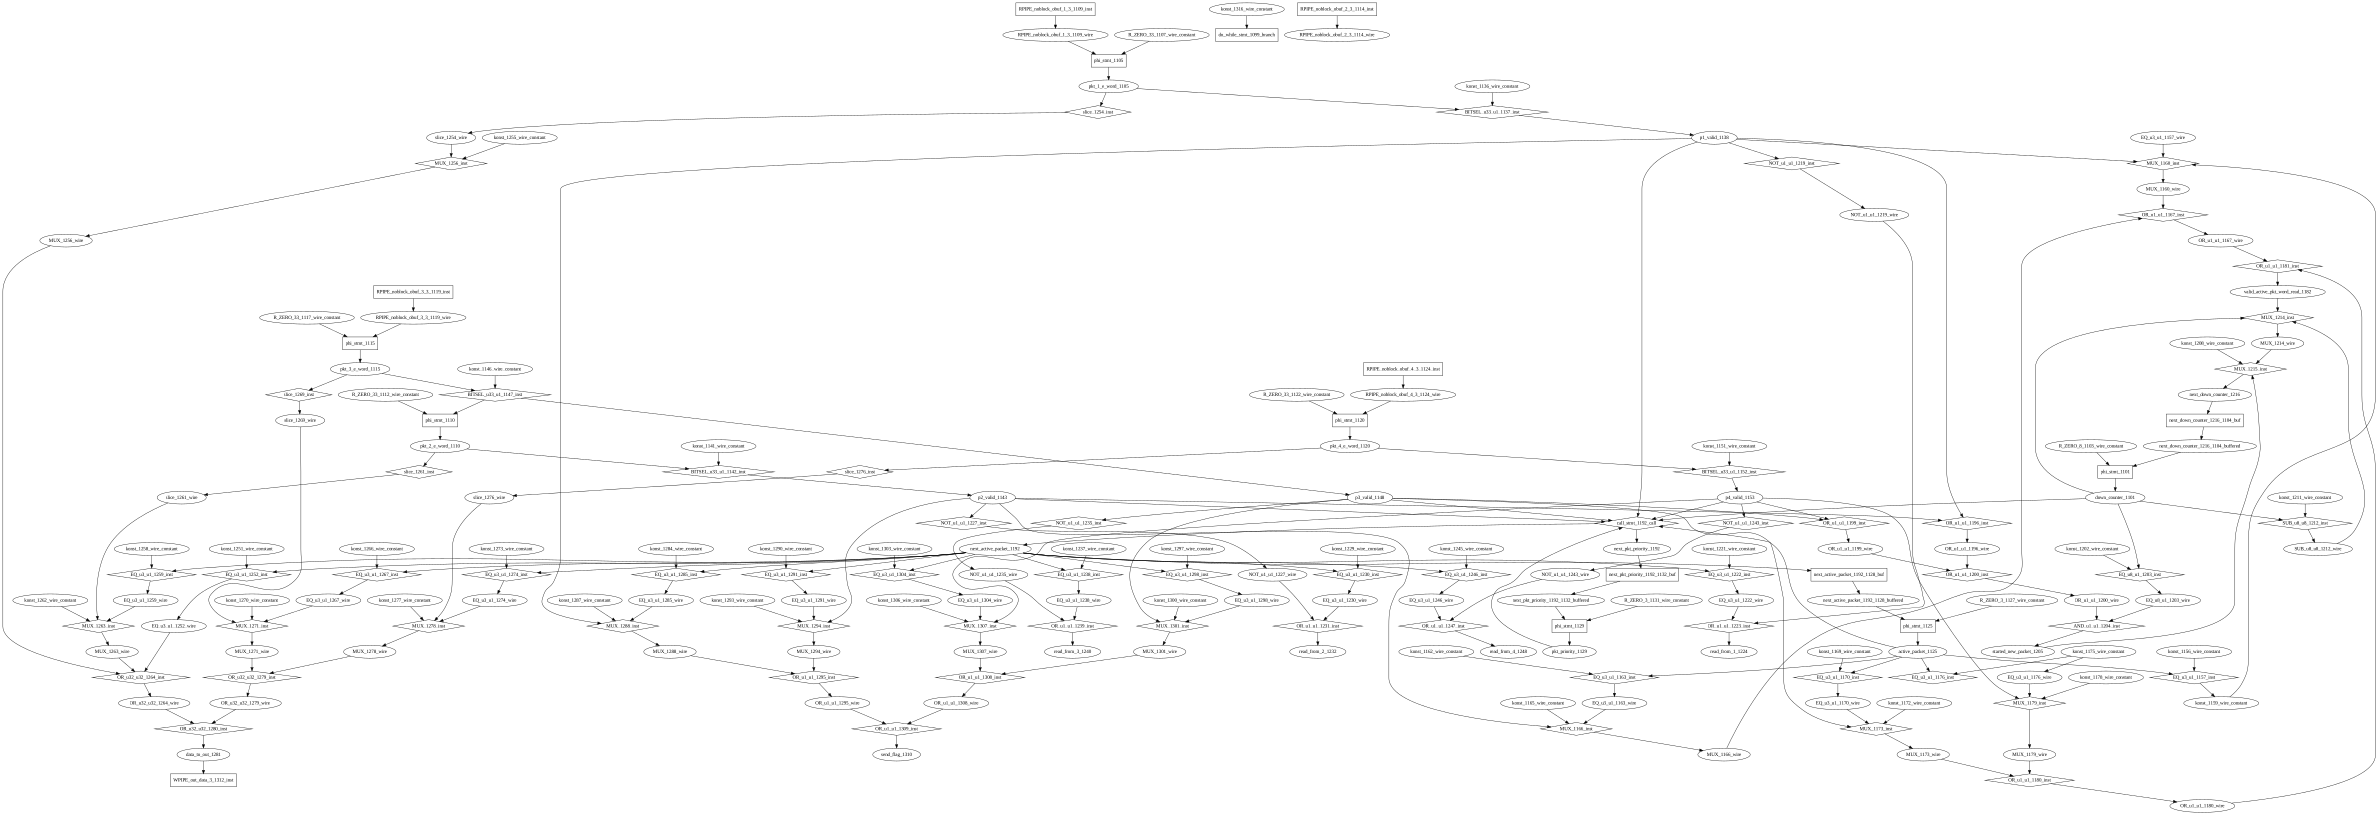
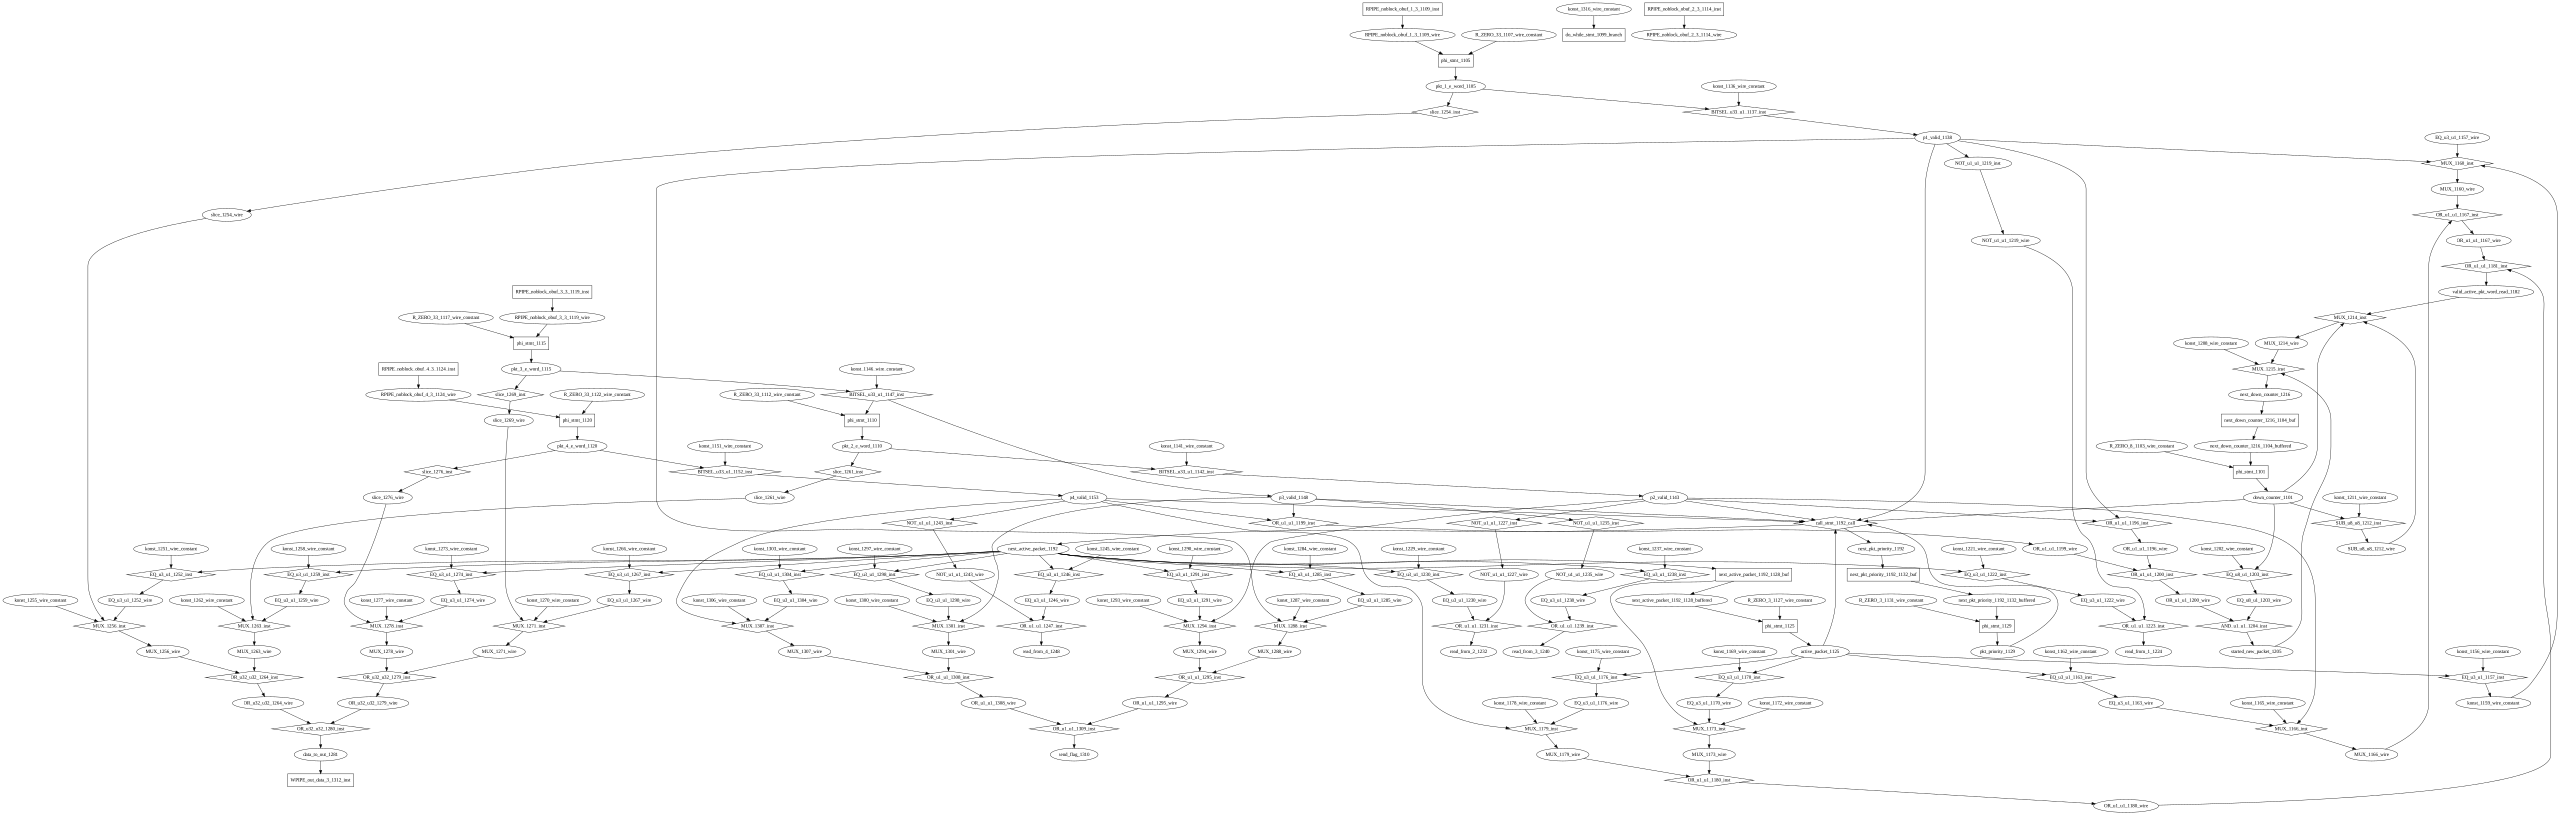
(1792, 163) -> (1978, 163)
(1693, 528) -> (1620, 618)
(158, 650) -> (121, 612)
(2070, 662) -> (1596, 689)
